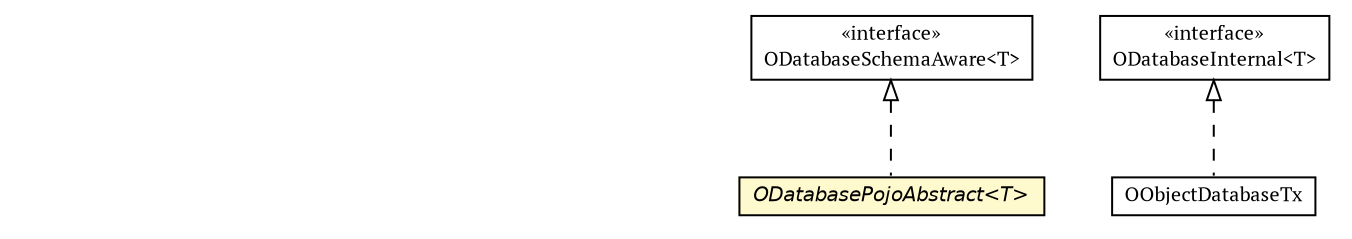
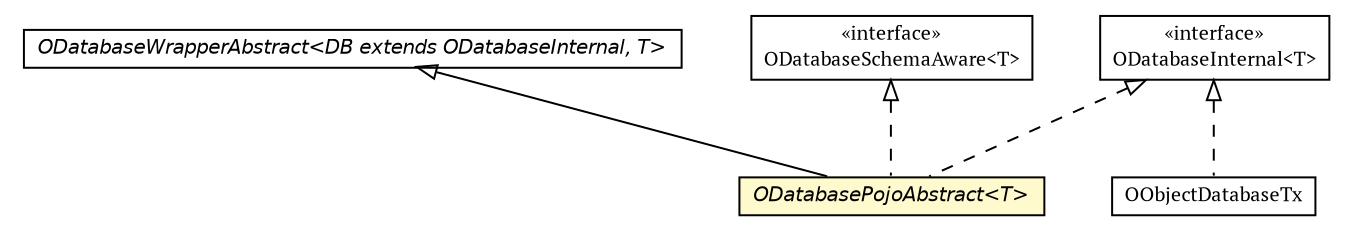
none -> (353, 48)
none -> (1028, 132)
